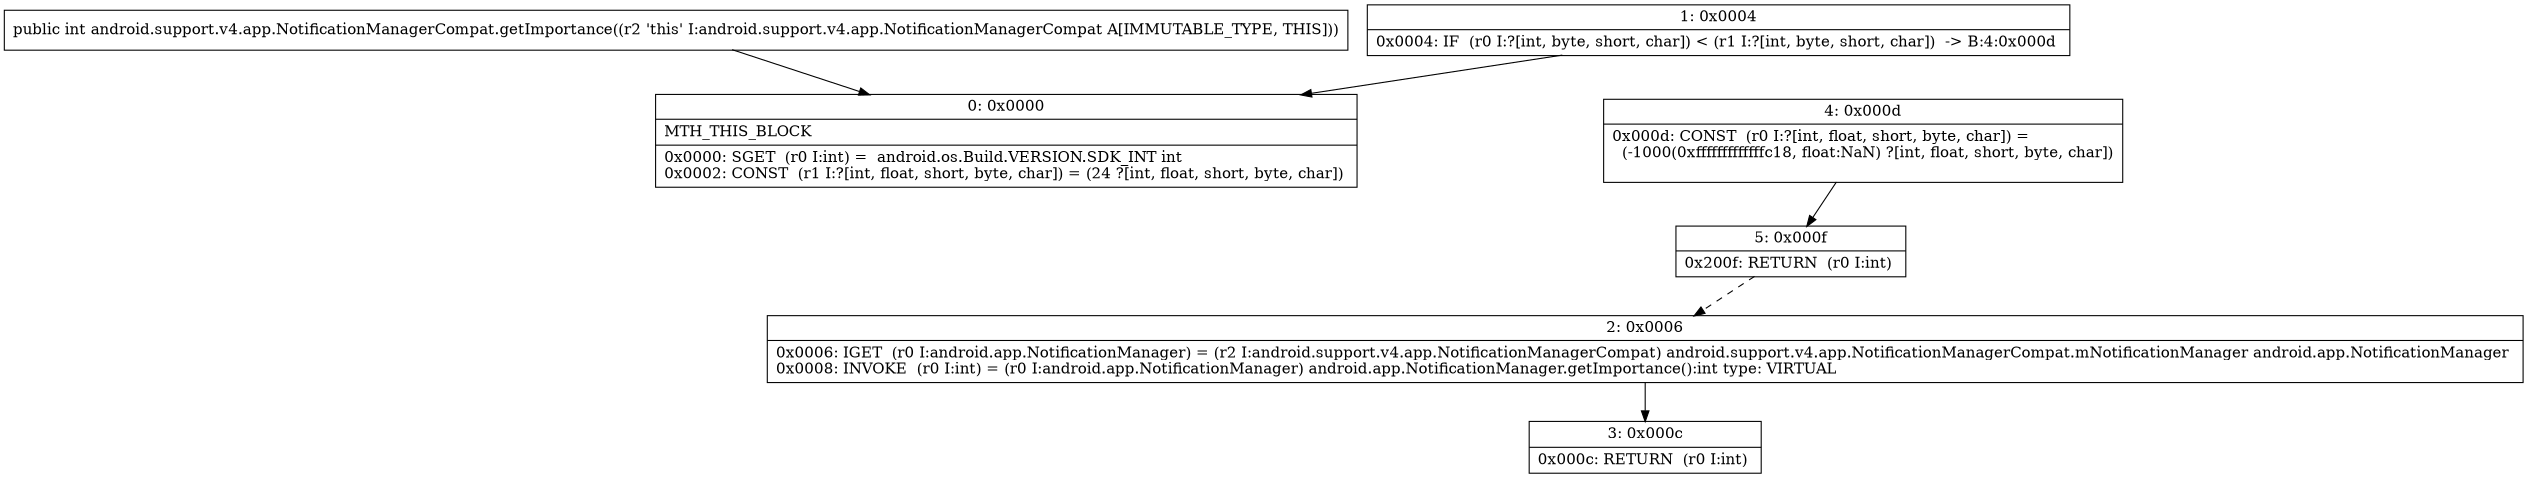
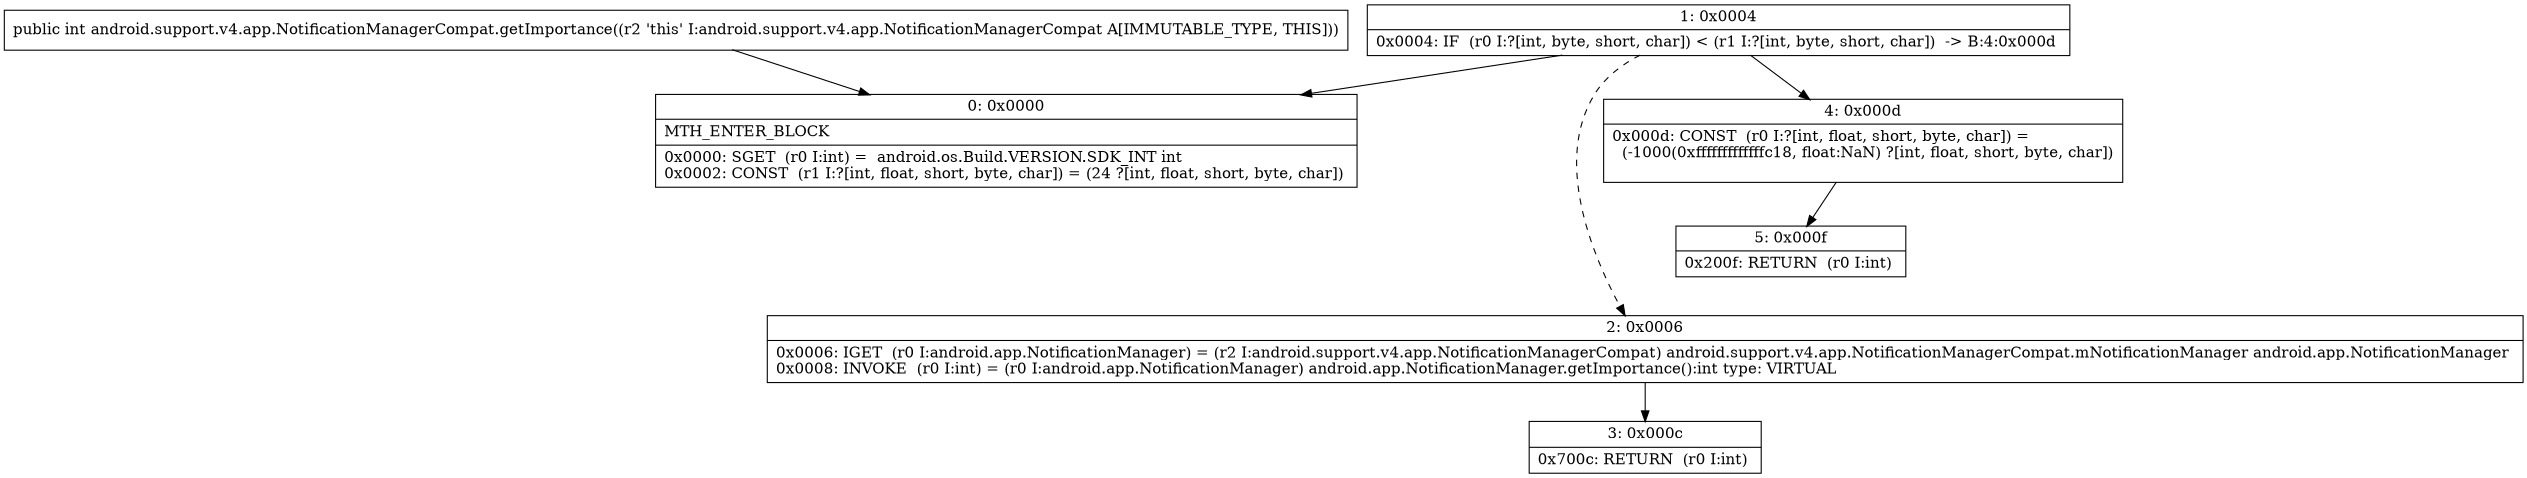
none -> (1776, 74)
(738, 132) -> (747, 132)
(1729, 293) -> (1577, 172)
(1645, 460) -> (1645, 460)
